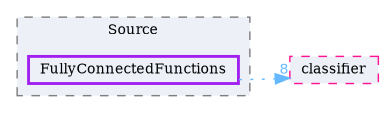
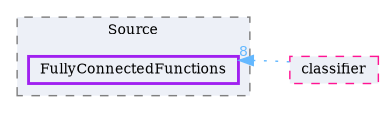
(259, 79) -> (272, 61)
